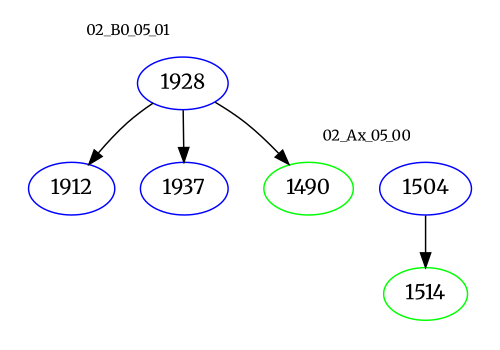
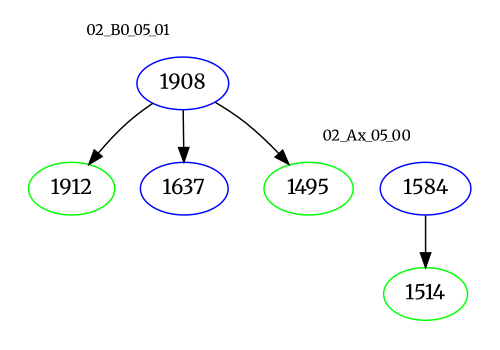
(183, 83) -> (183, 83)
(72, 189) -> (72, 189)
(184, 189) -> (184, 189)
(309, 189) -> (309, 189)
(426, 189) -> (426, 189)
